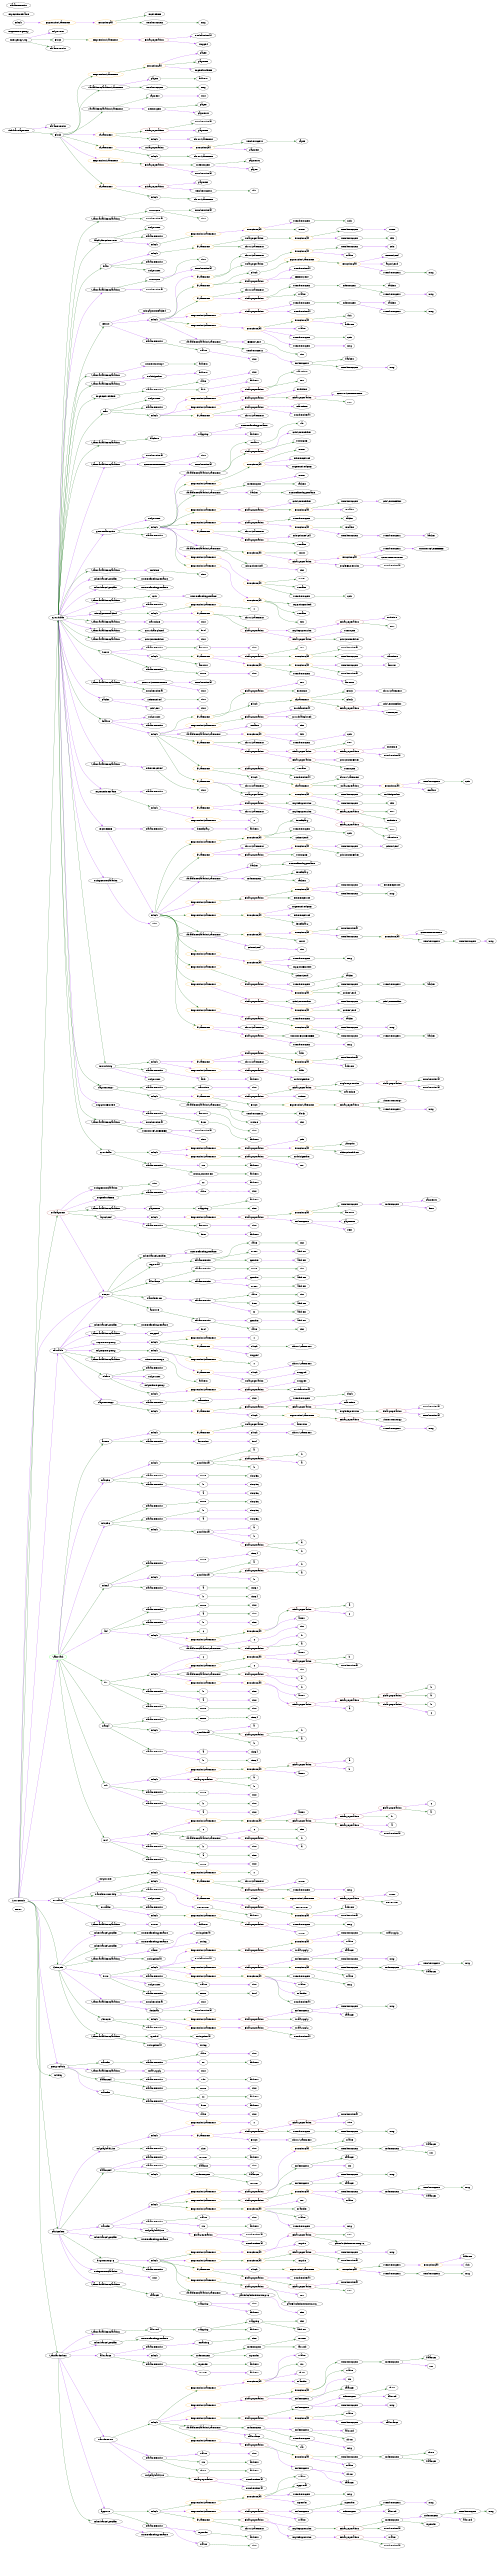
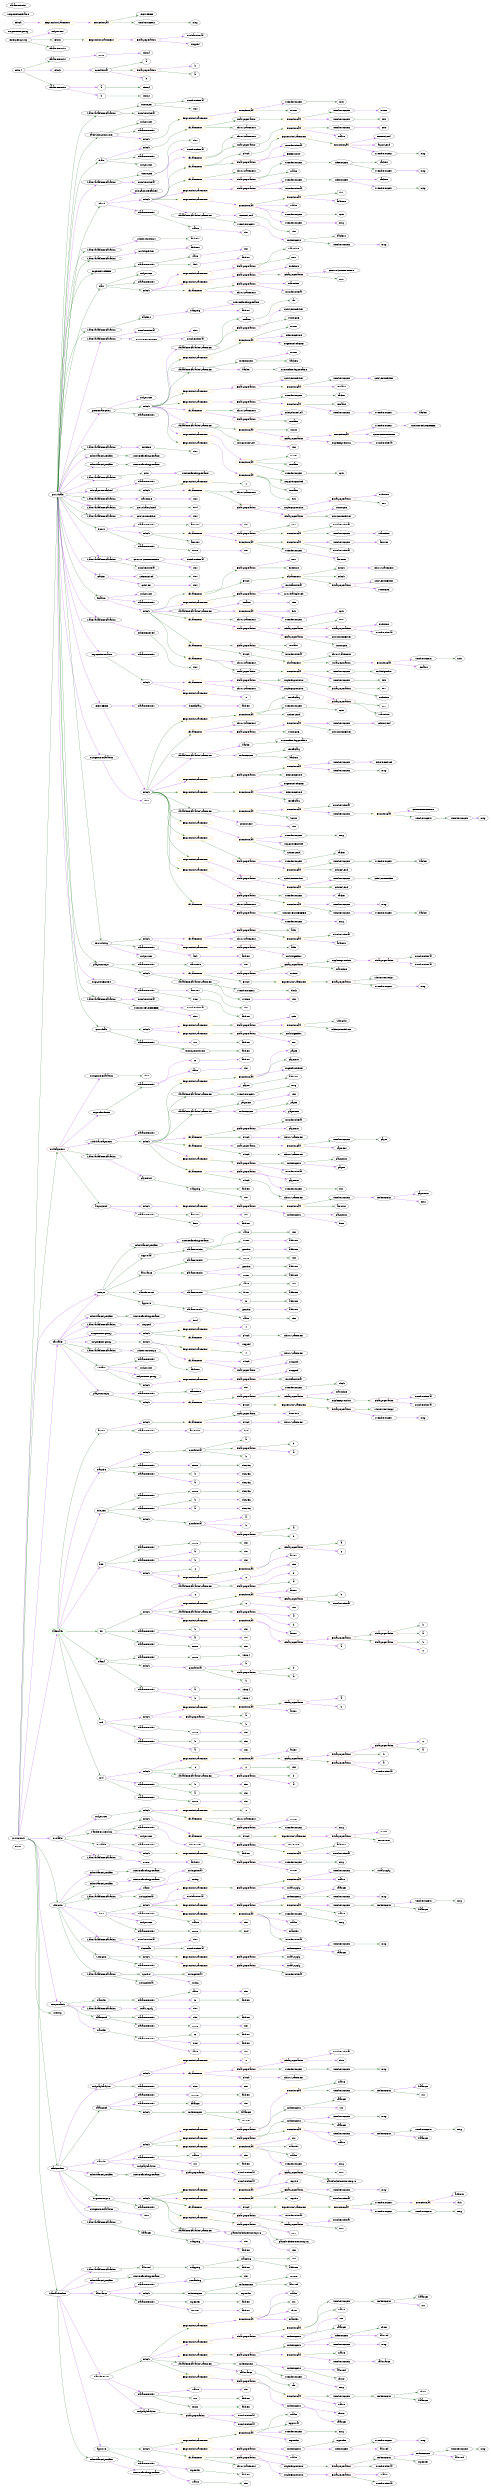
(81, 1253) -> (78, 1146)
(81, 1622) -> none
